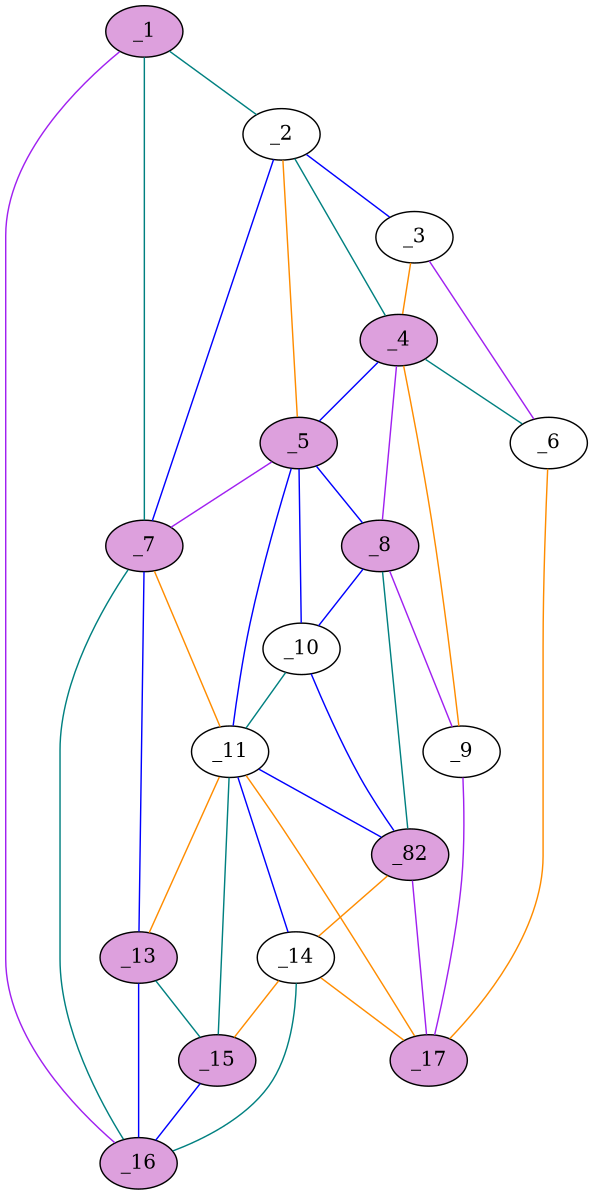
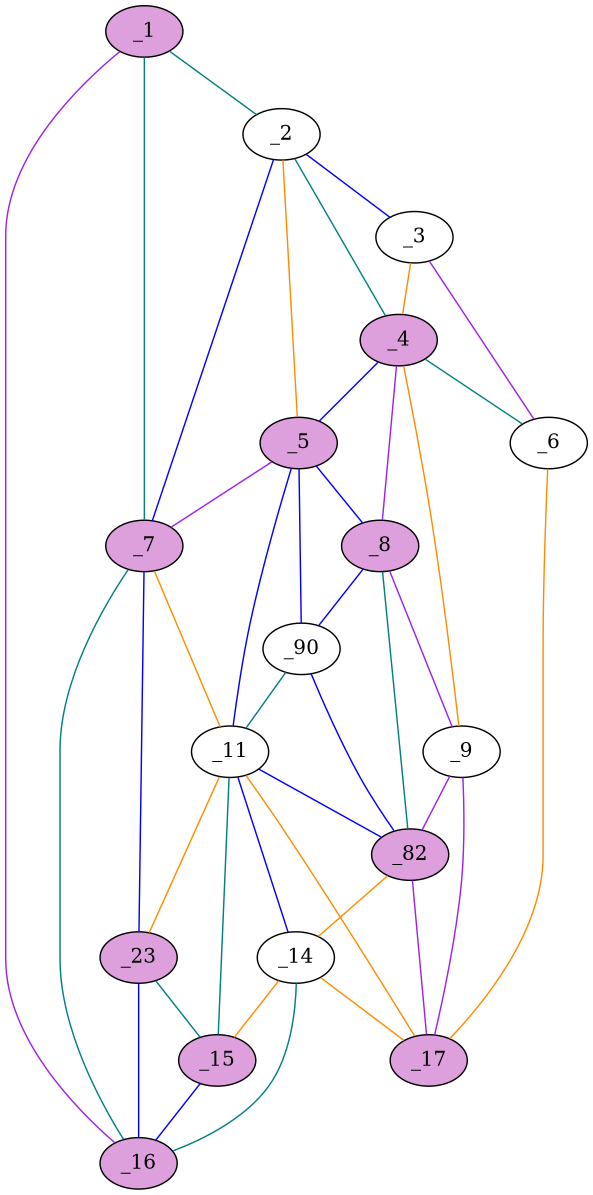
(302, 649) -> (302, 649)
none -> (436, 803)
(139, 958) -> (139, 958)
